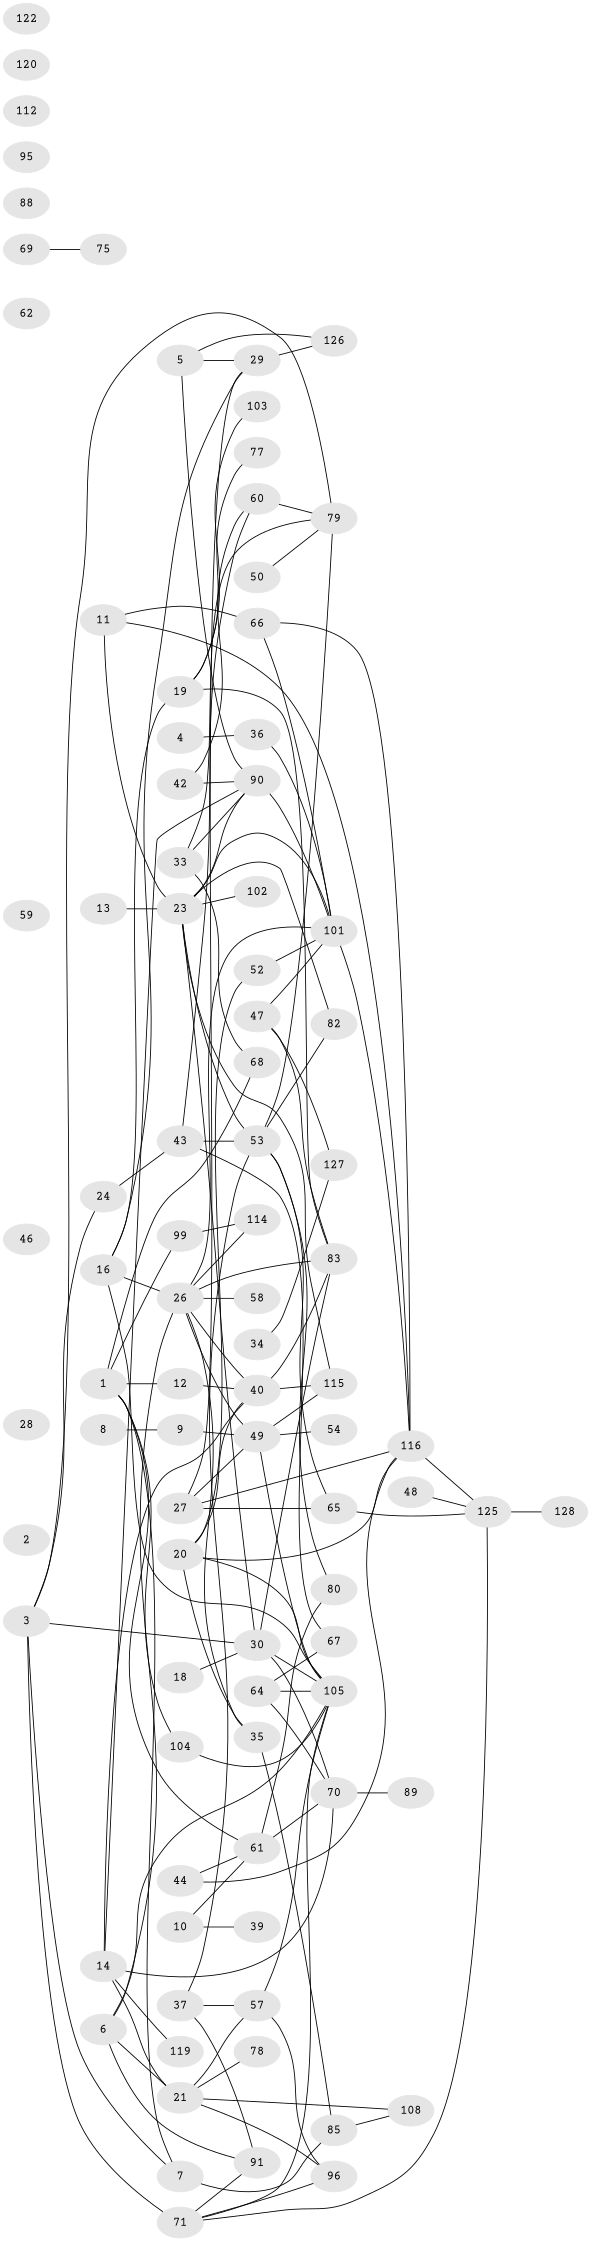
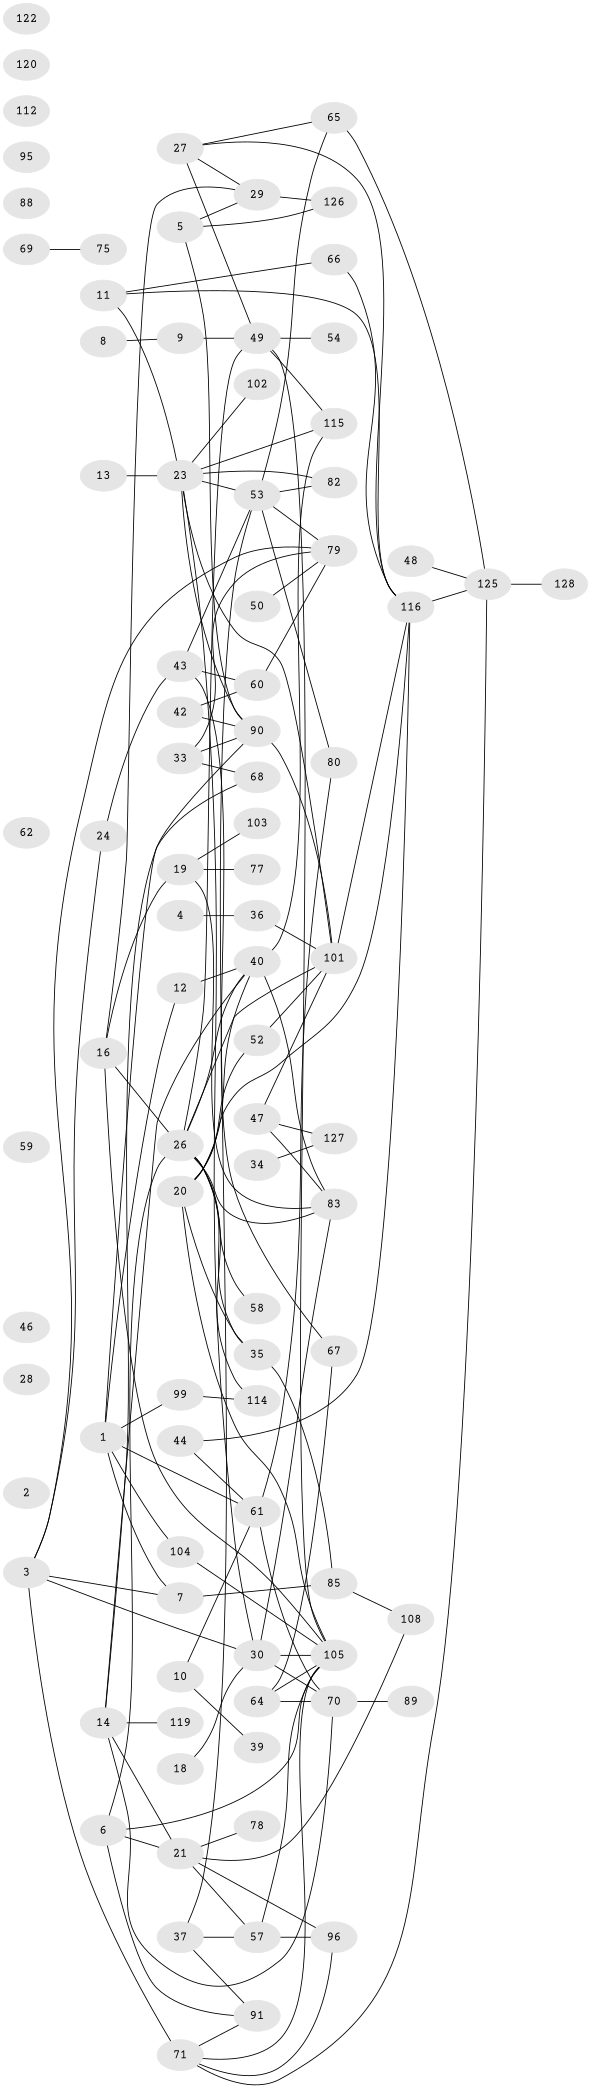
(303, 776) -> none
